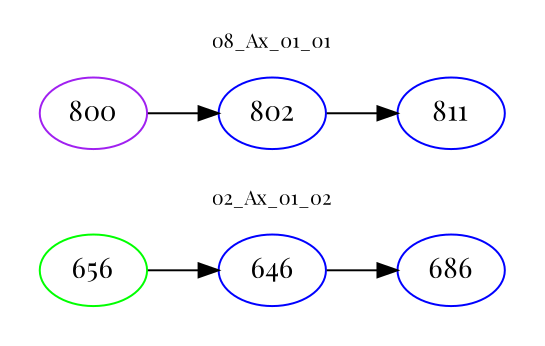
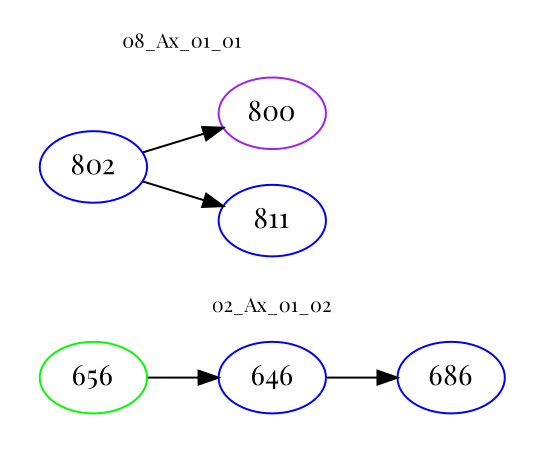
(173, 113) -> (173, 143)
